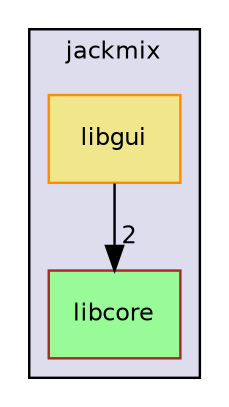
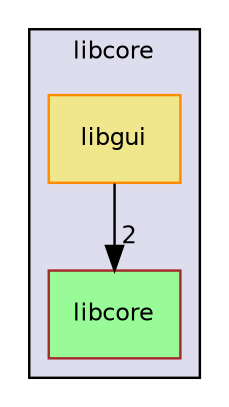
(115, 52) -> (115, 52)
